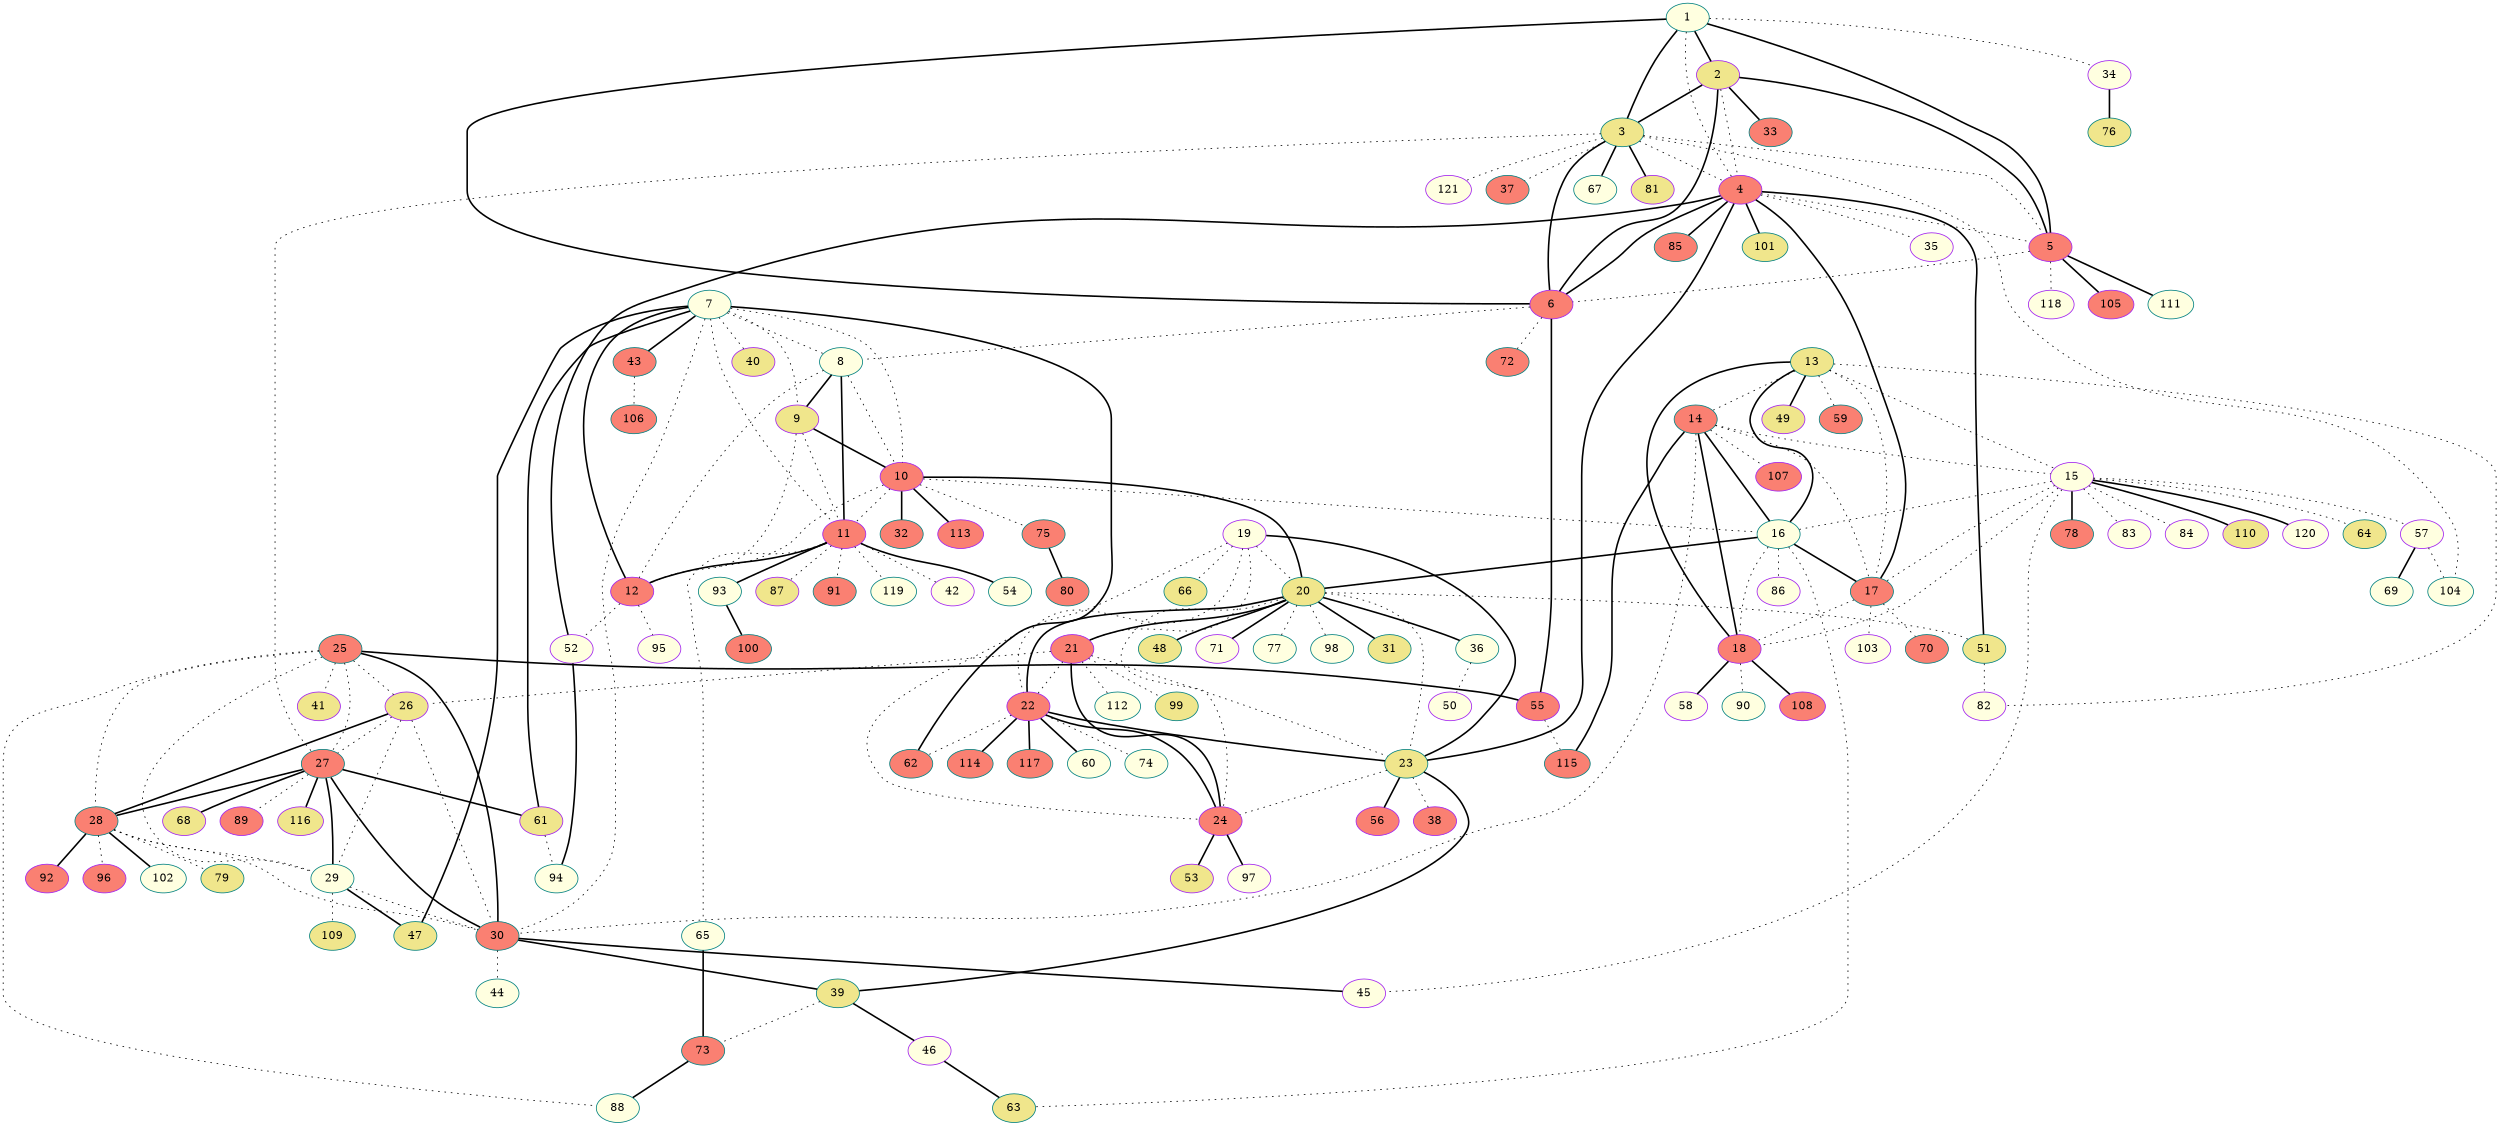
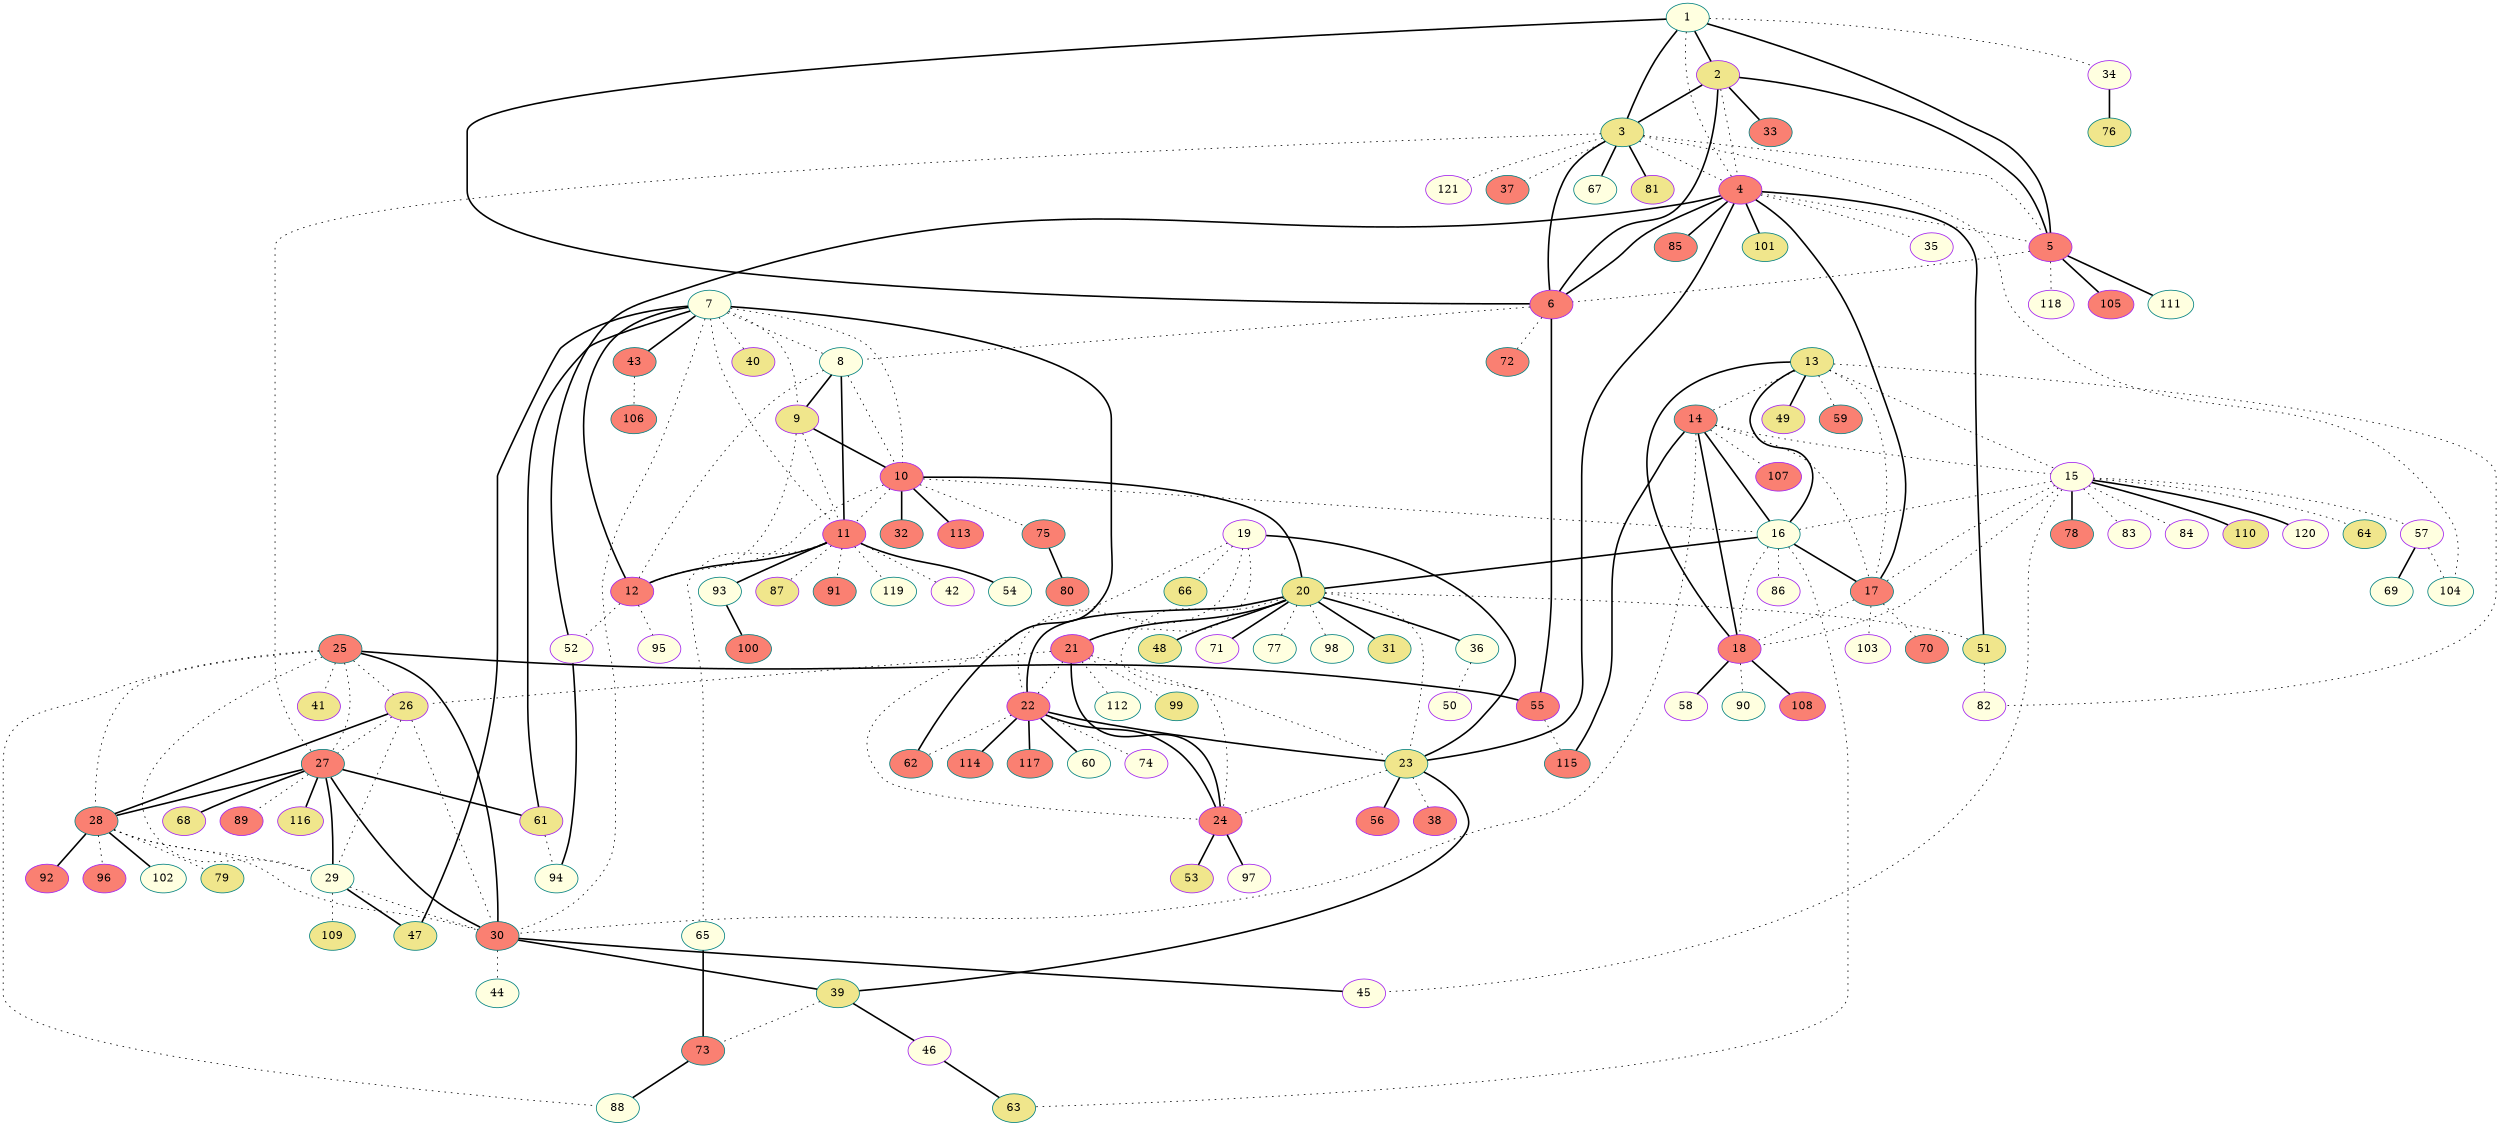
(1274, 563) -> none
(1146, 764) -> (1146, 764)
